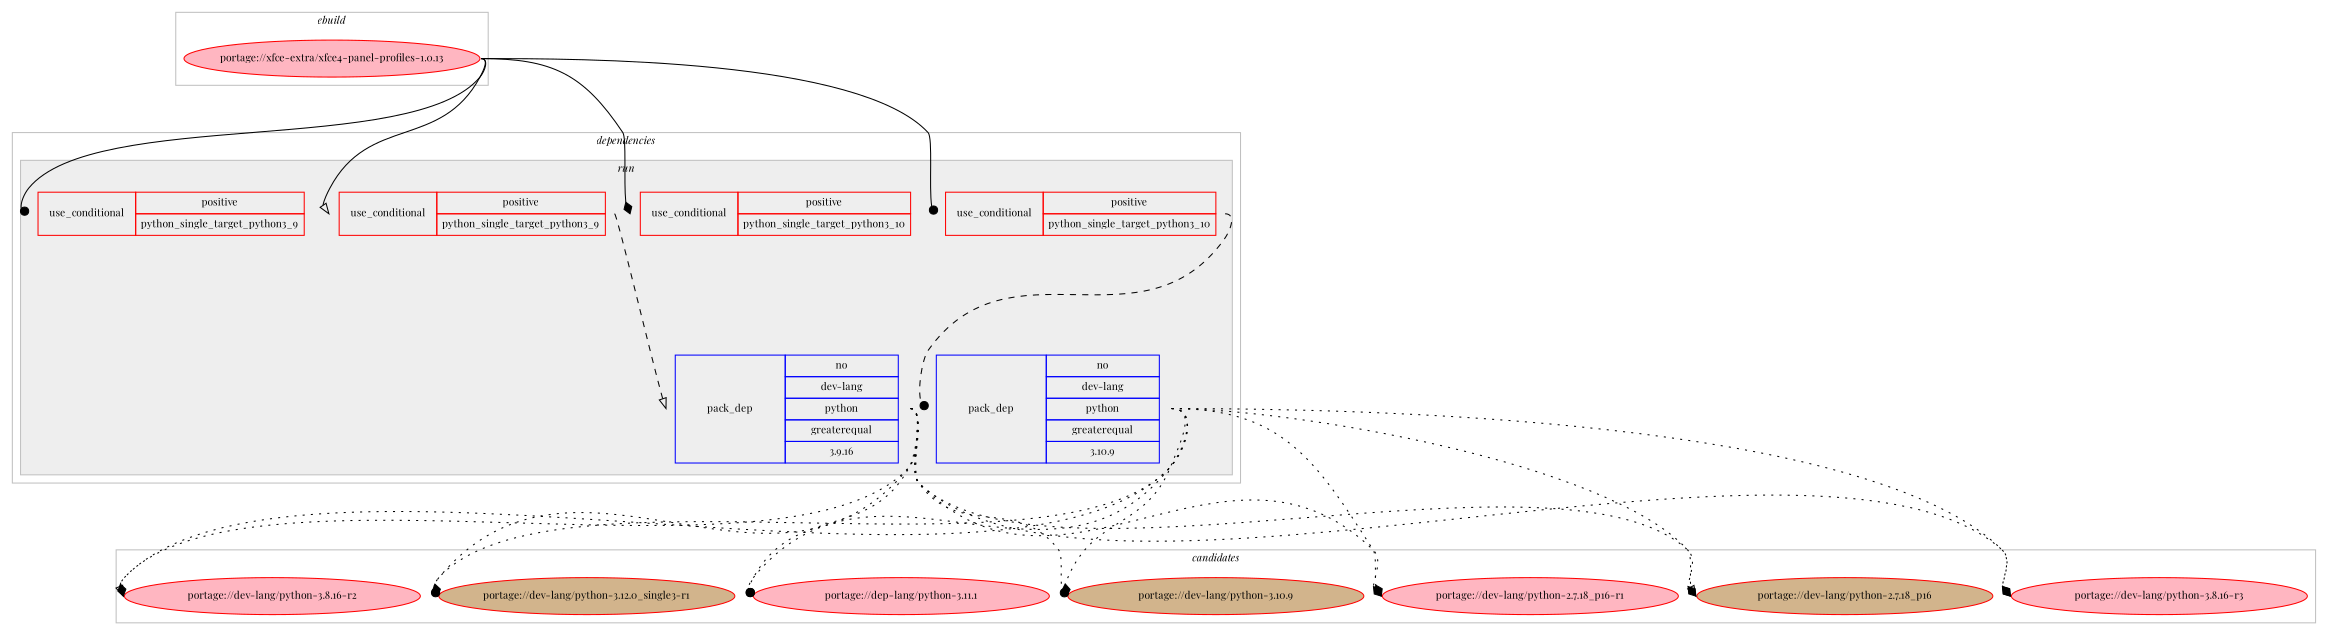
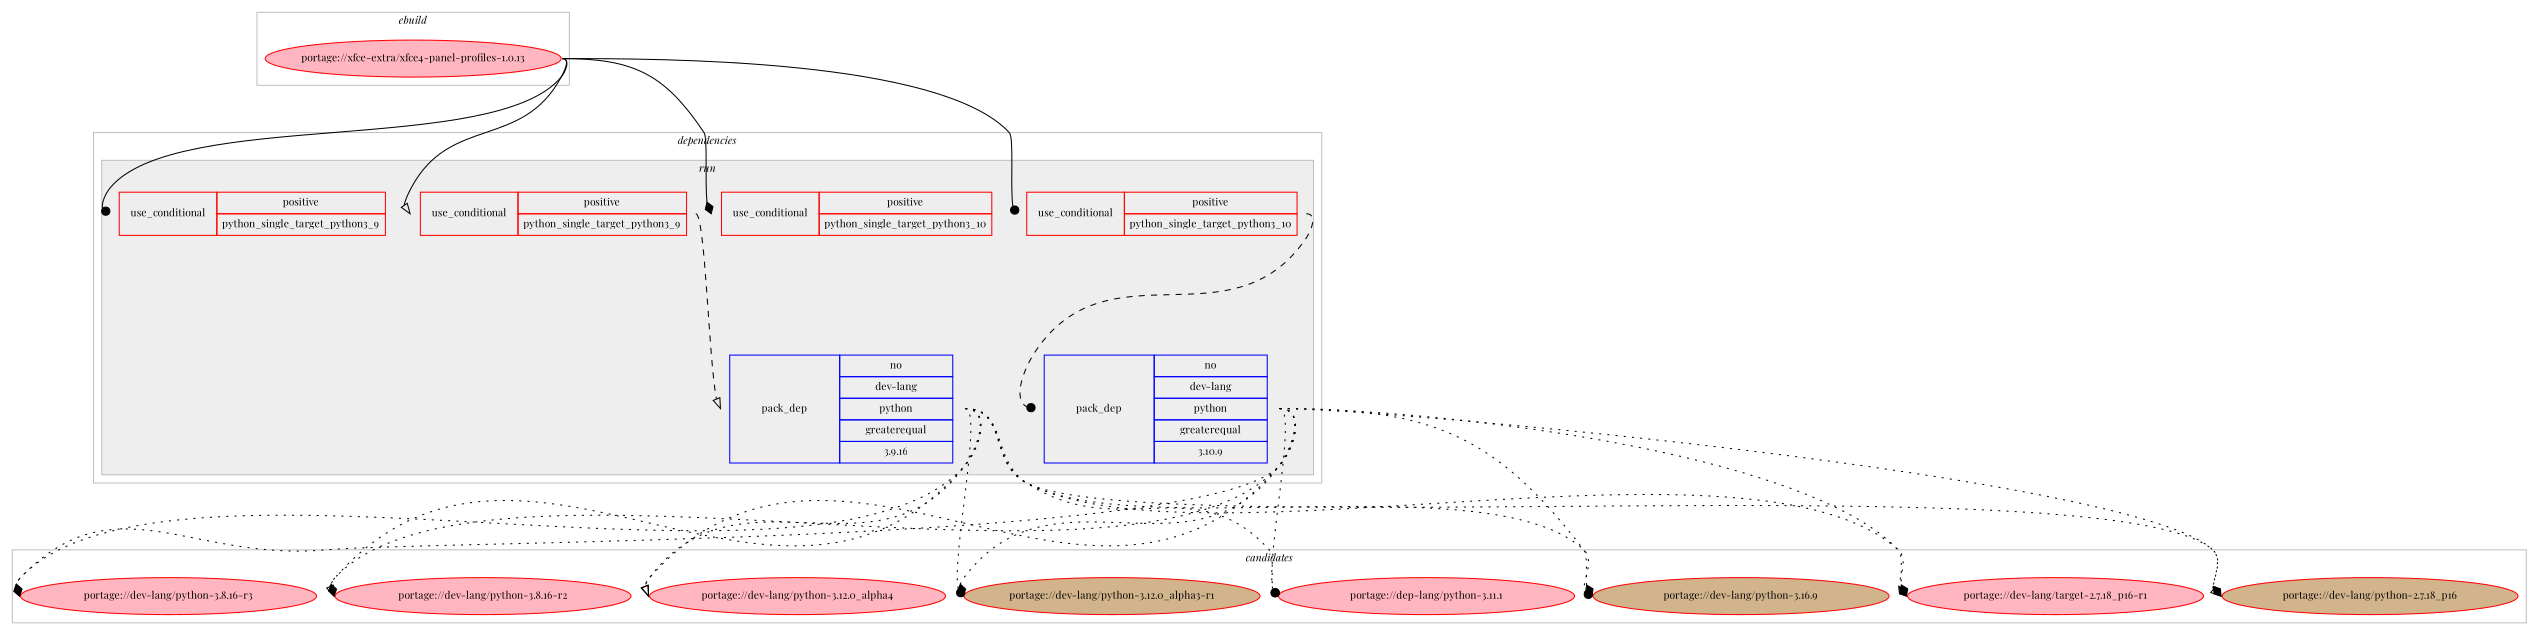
(587, 596) -> (1112, 596)
none -> (798, 596)
(1216, 596) -> (1741, 596)
(1530, 596) -> (2056, 596)
